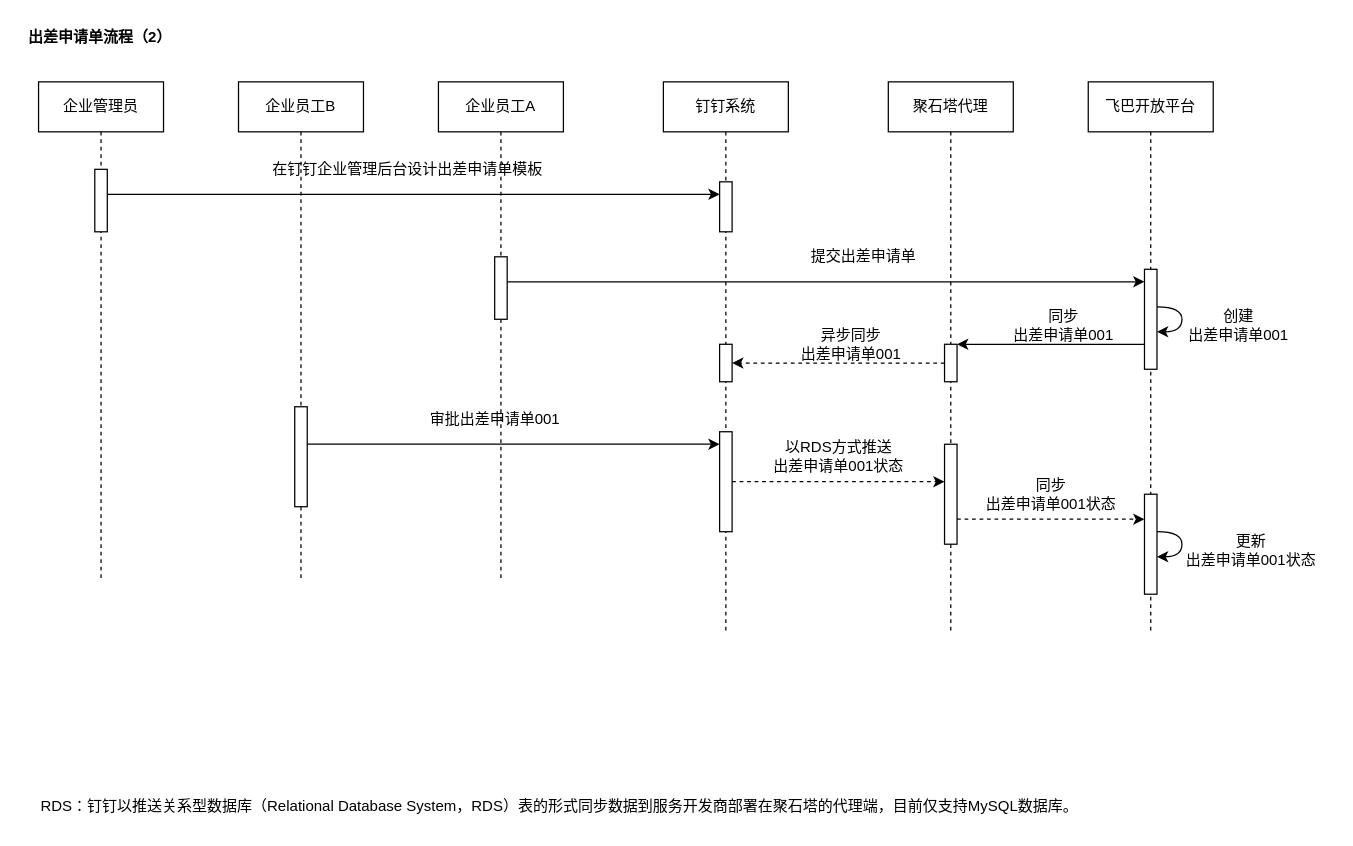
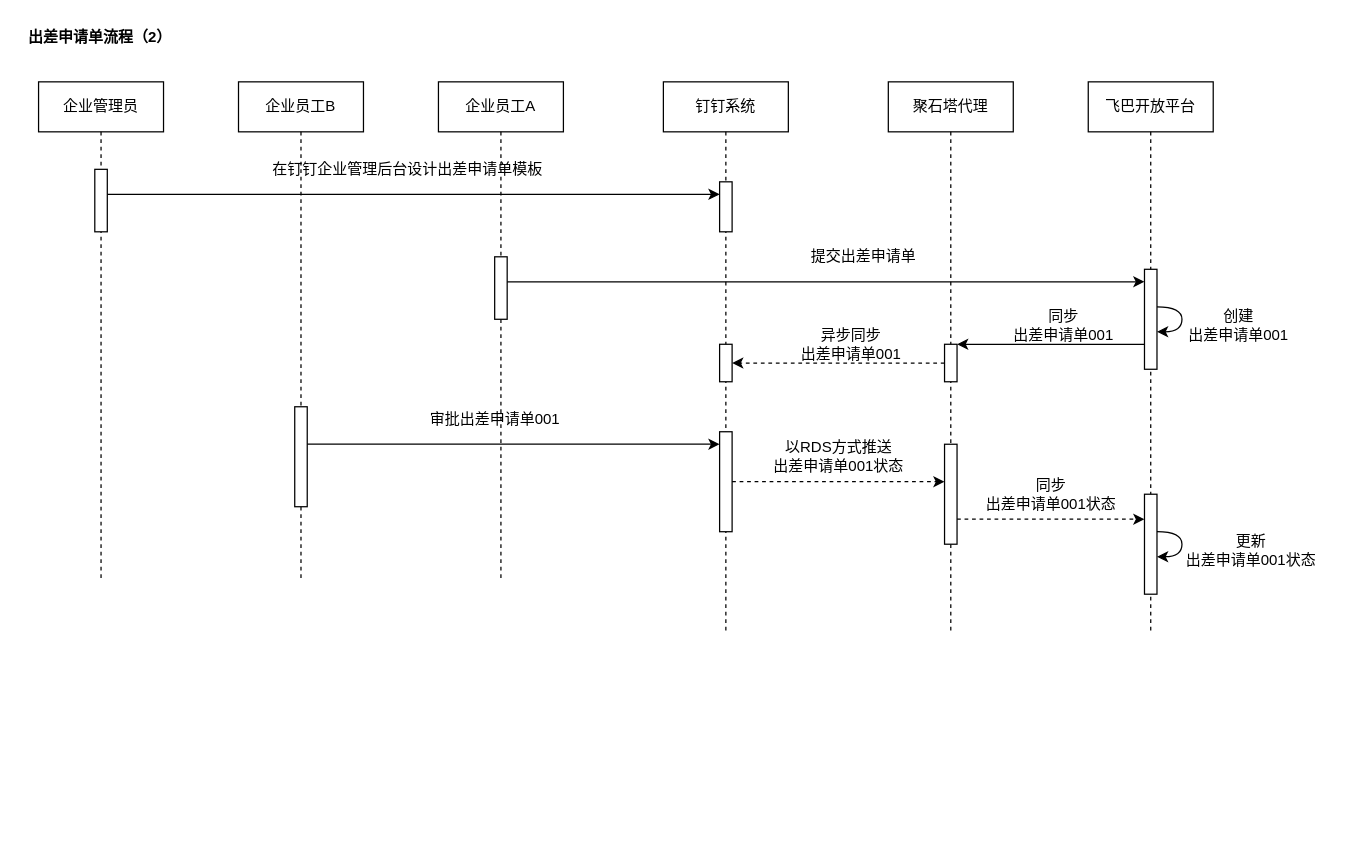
(569, 807) -> none
